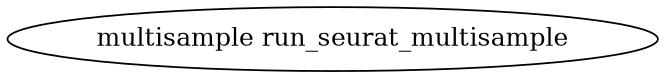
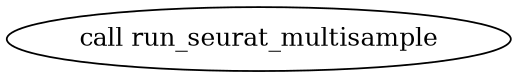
(333, 39) -> (259, 39)
